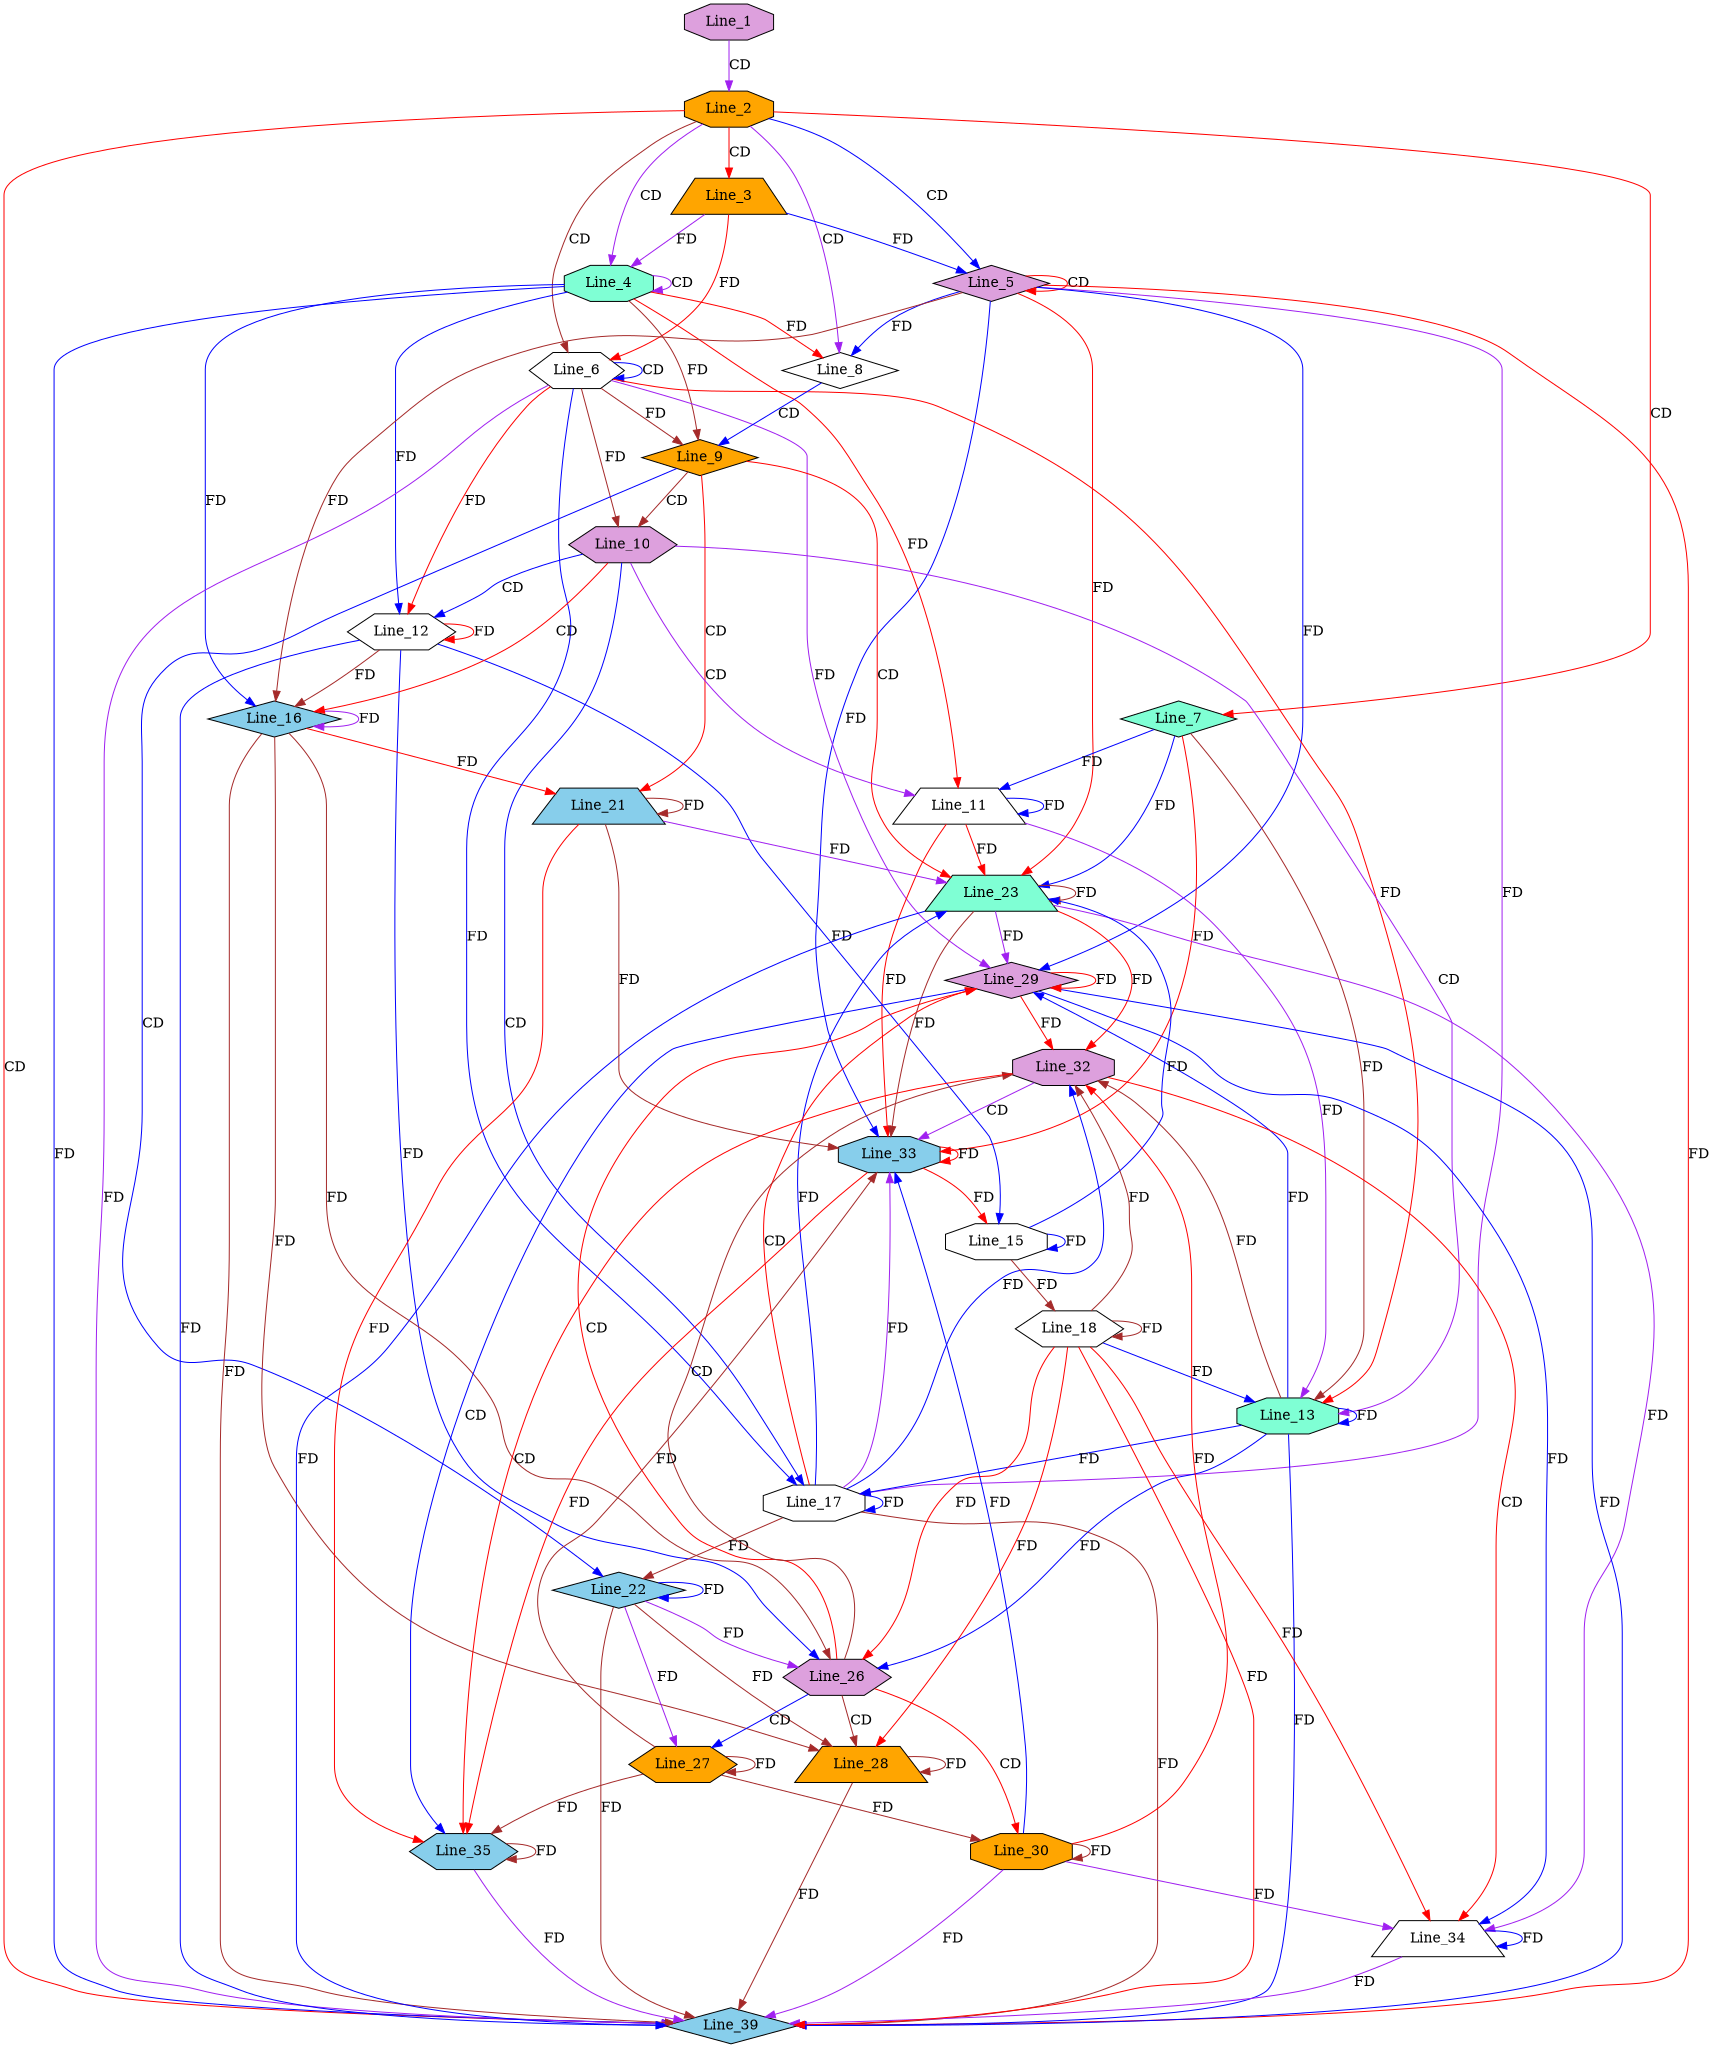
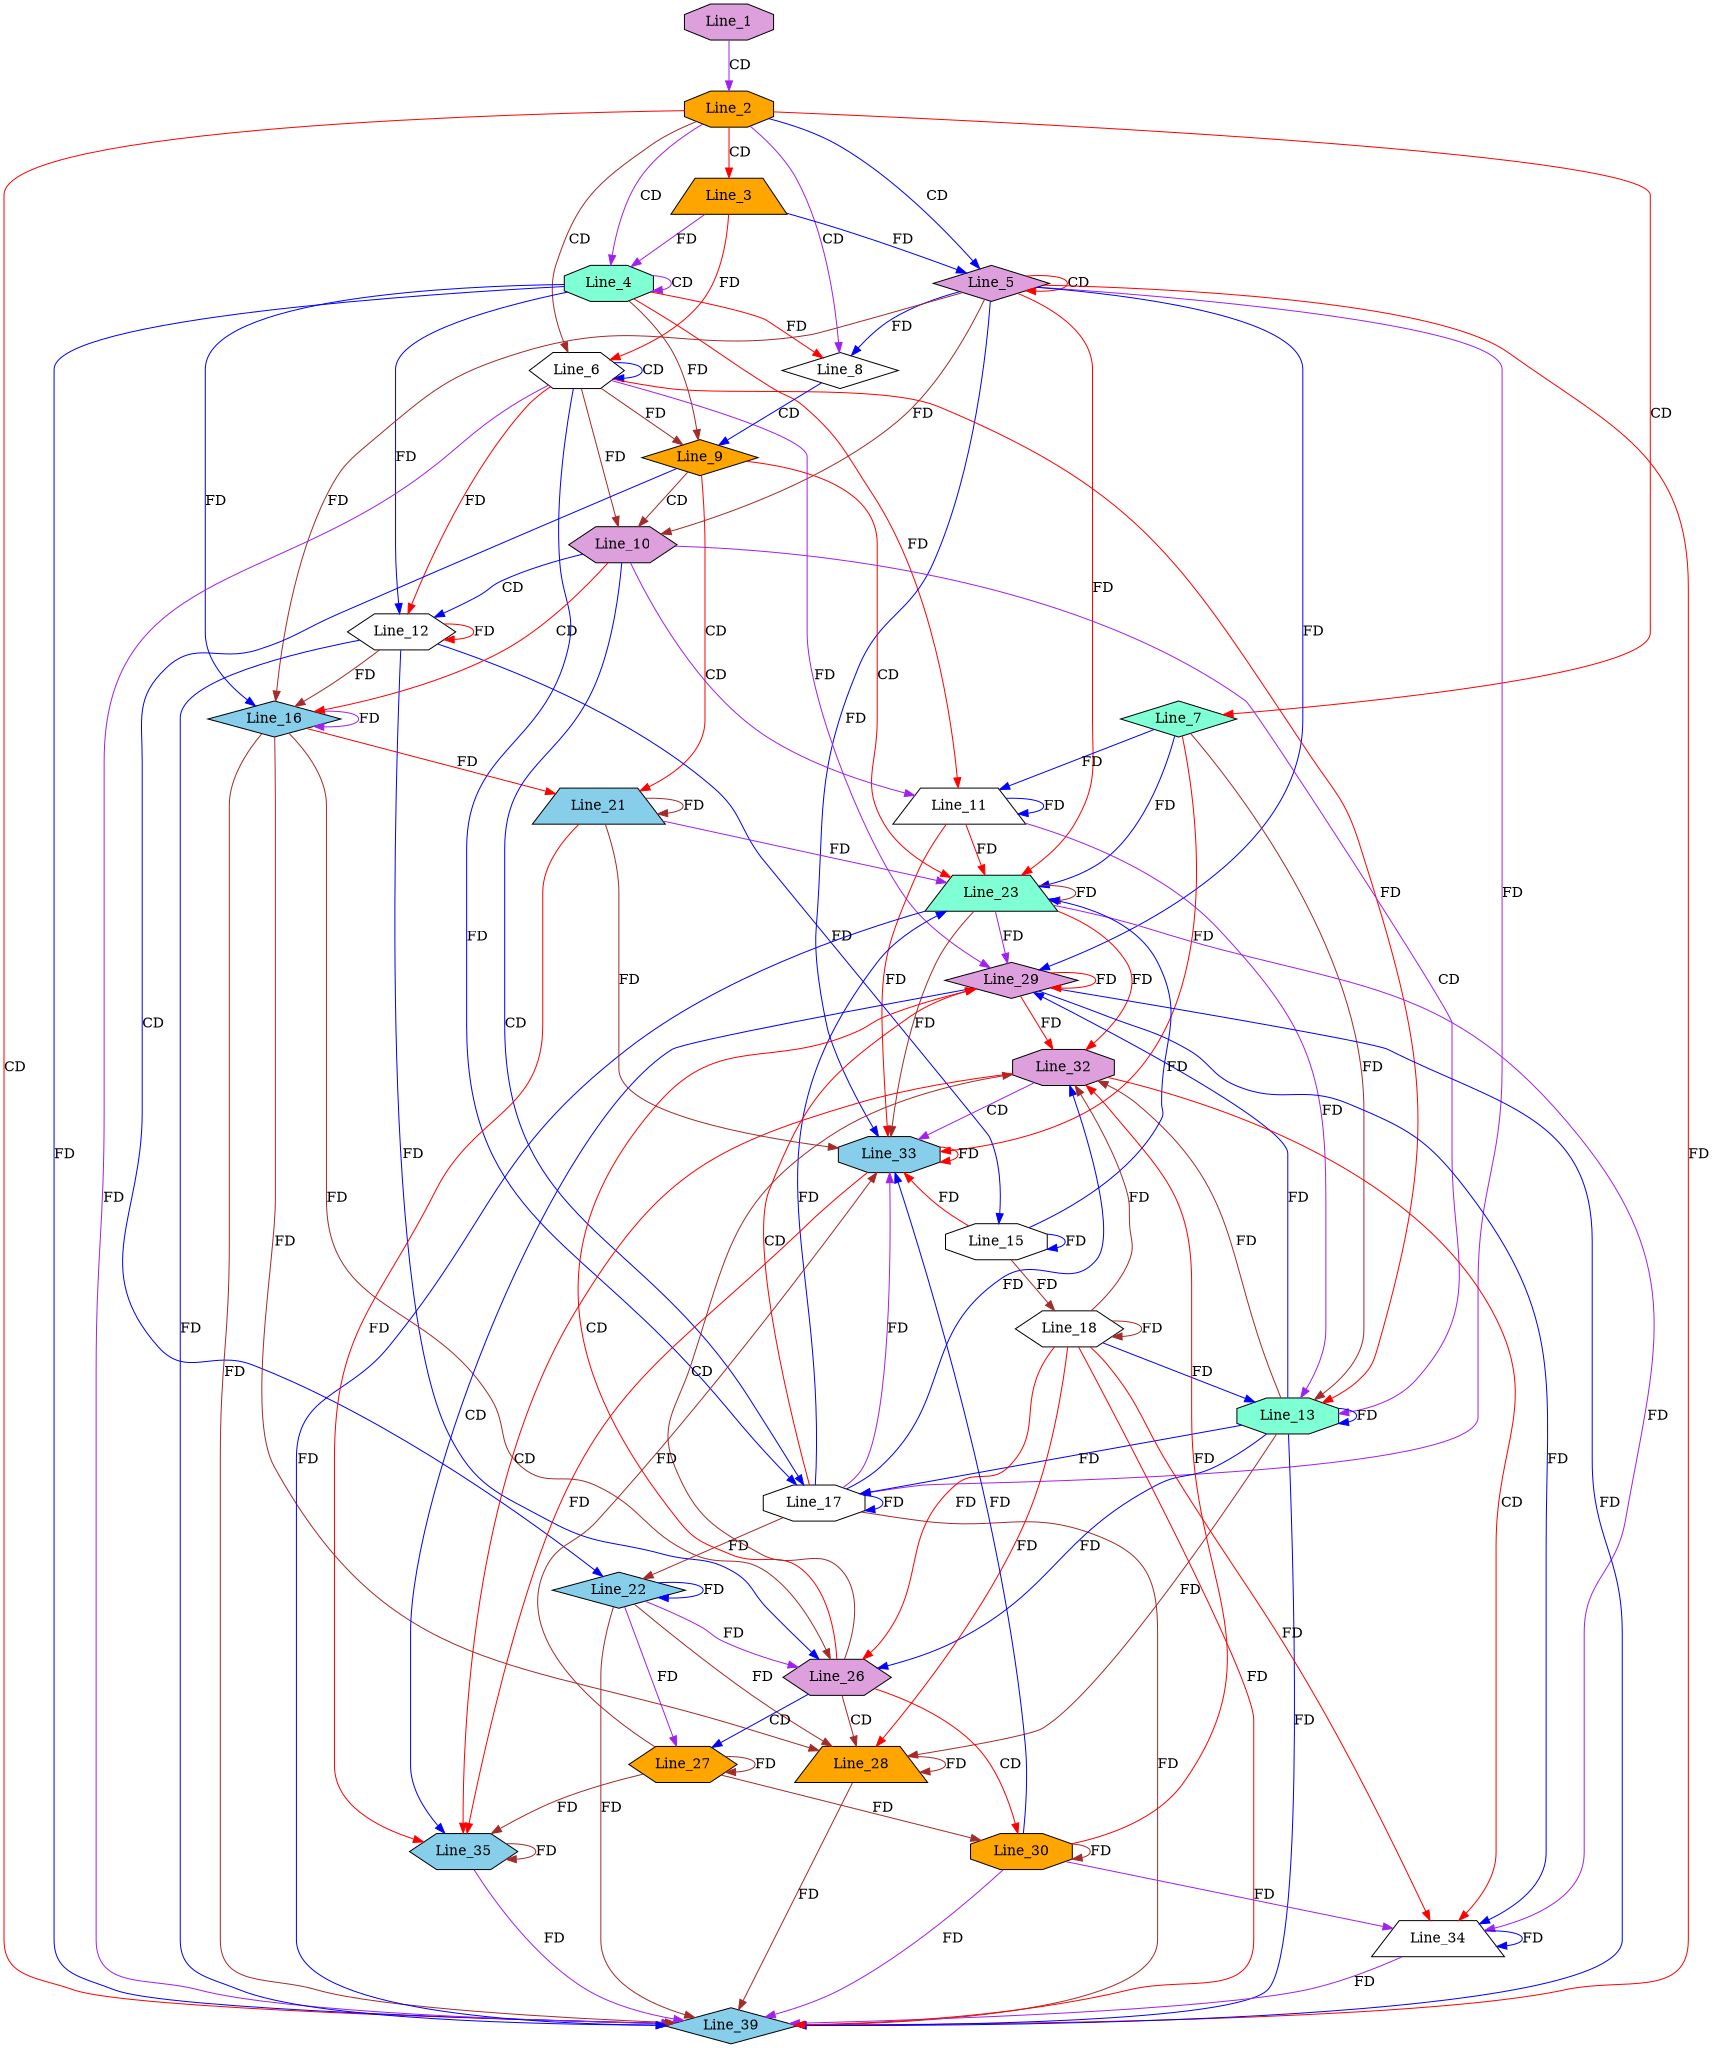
none -> (856, 451)
(956, 1187) -> (938, 1205)
none -> (1130, 1640)
